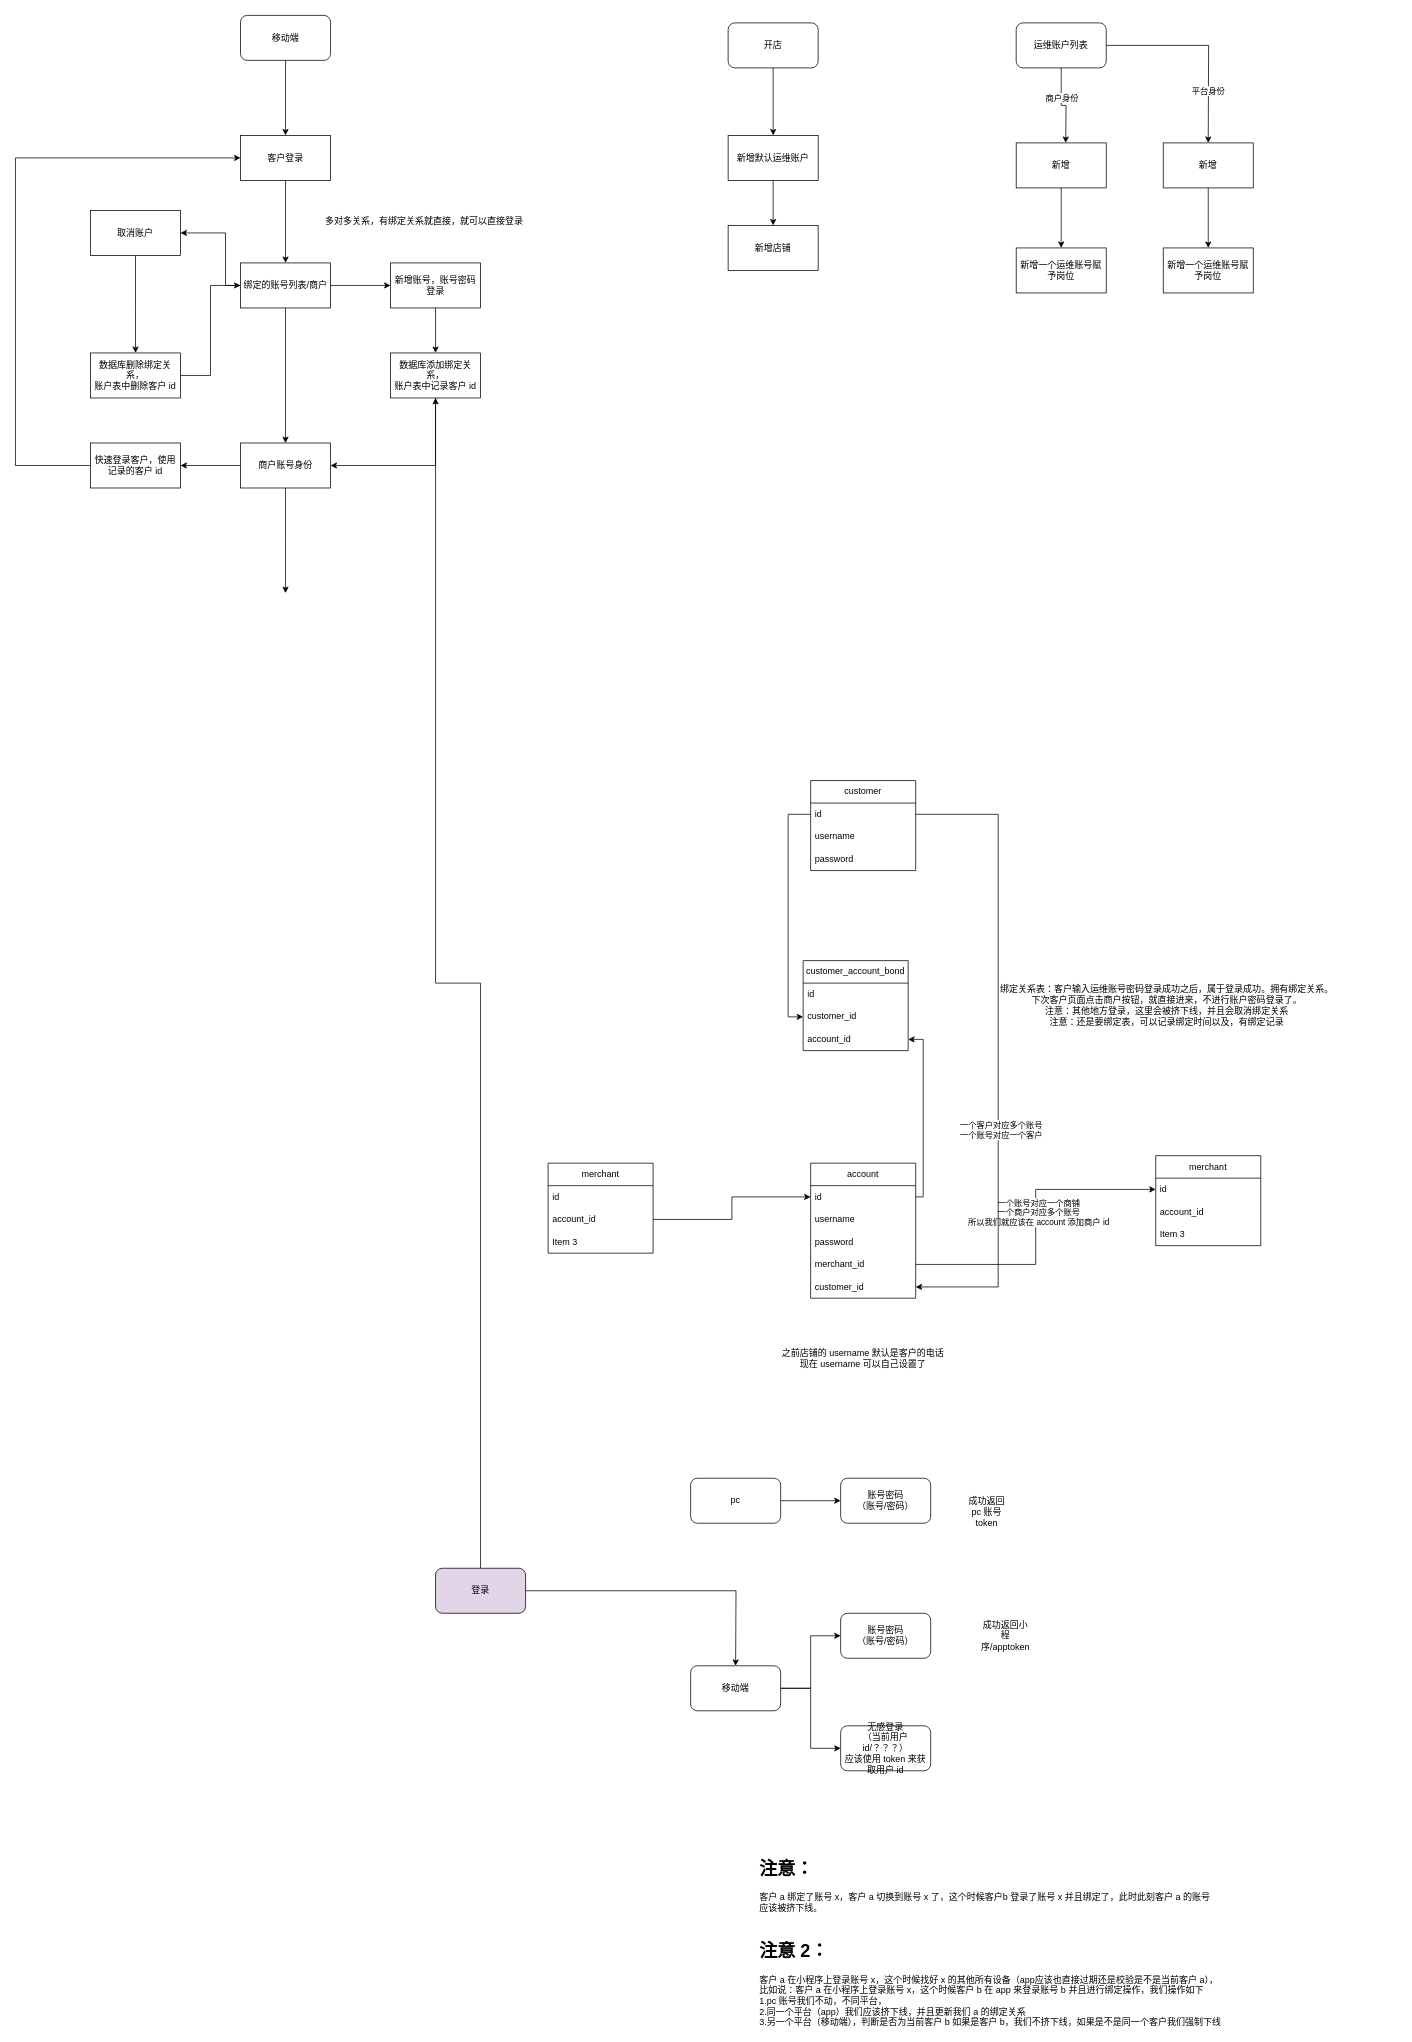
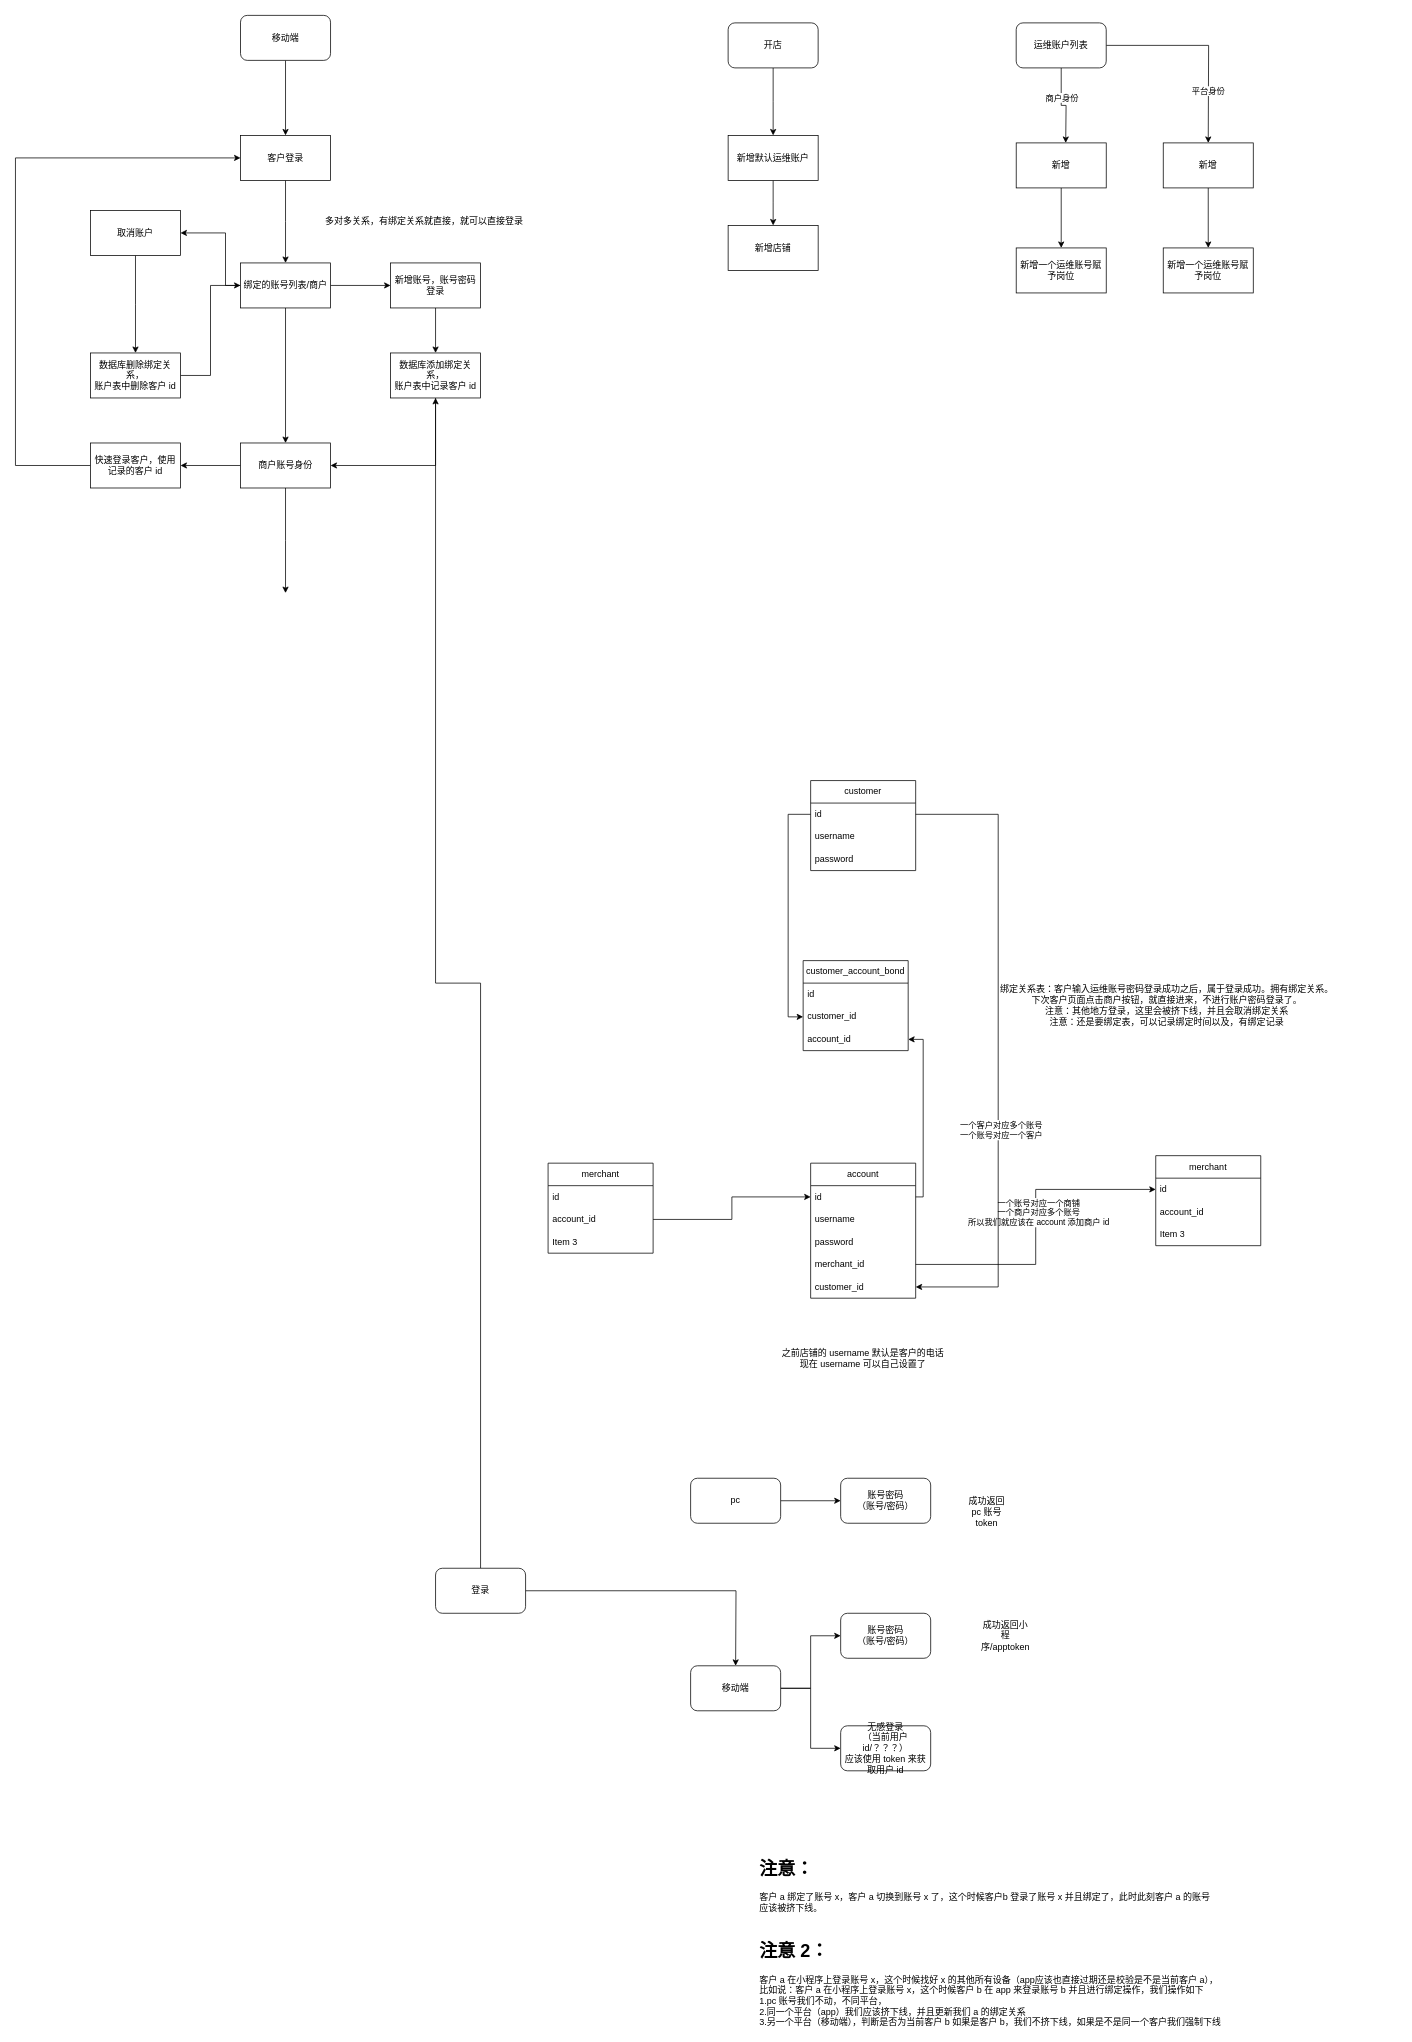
(480, 1590) -> (480, 1590)
